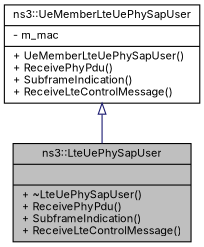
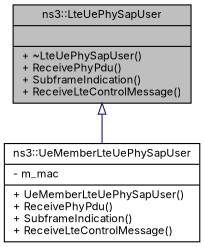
(102, 129) -> (102, 129)
